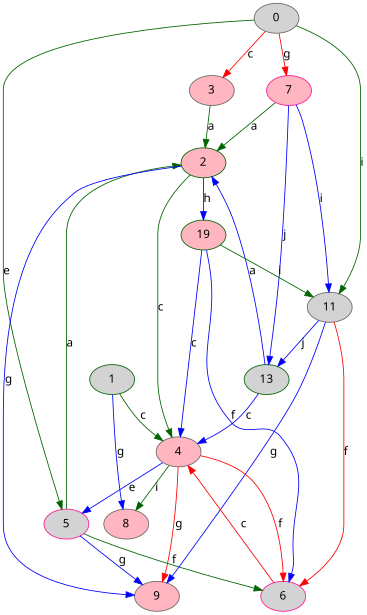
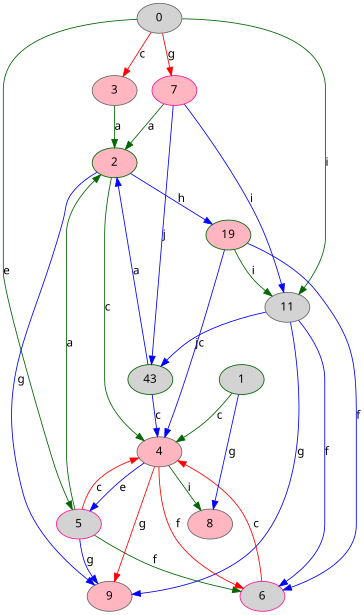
(267, 380) -> (150, 380)
(344, 458) -> (325, 455)
none -> (100, 478)
